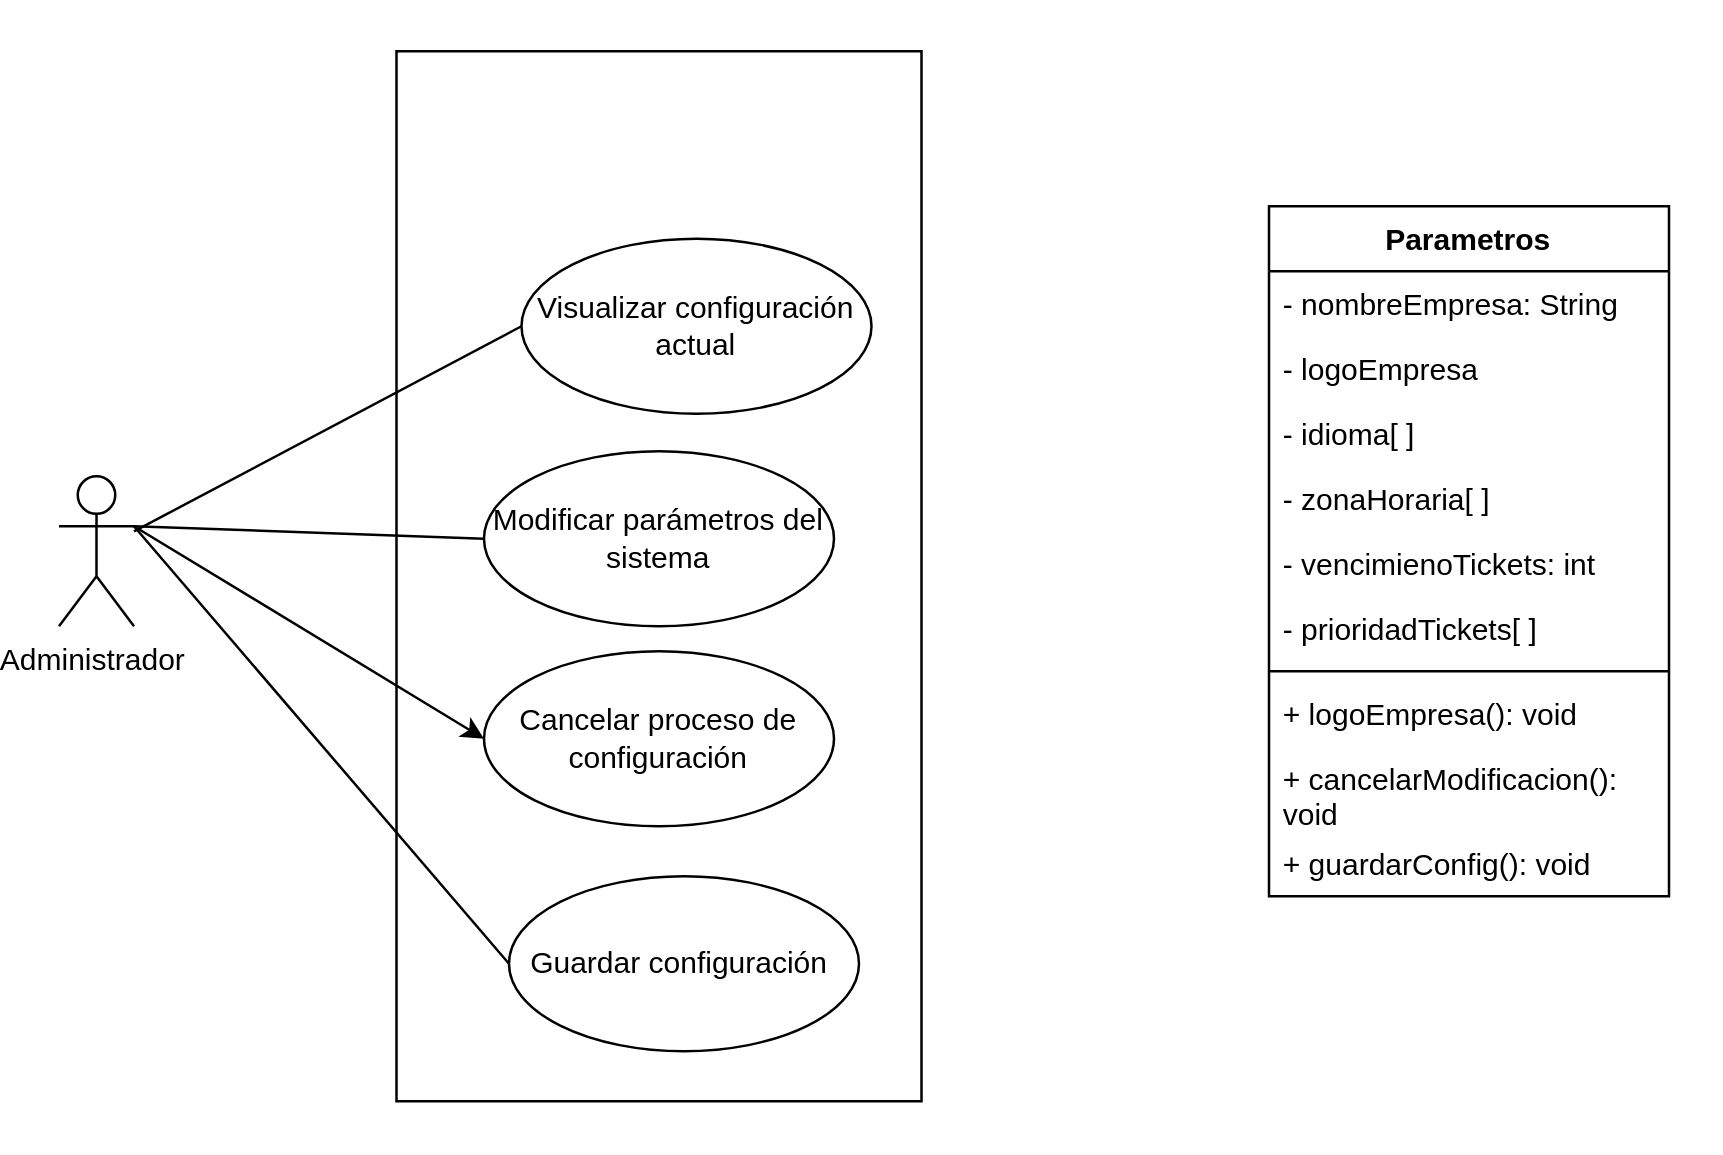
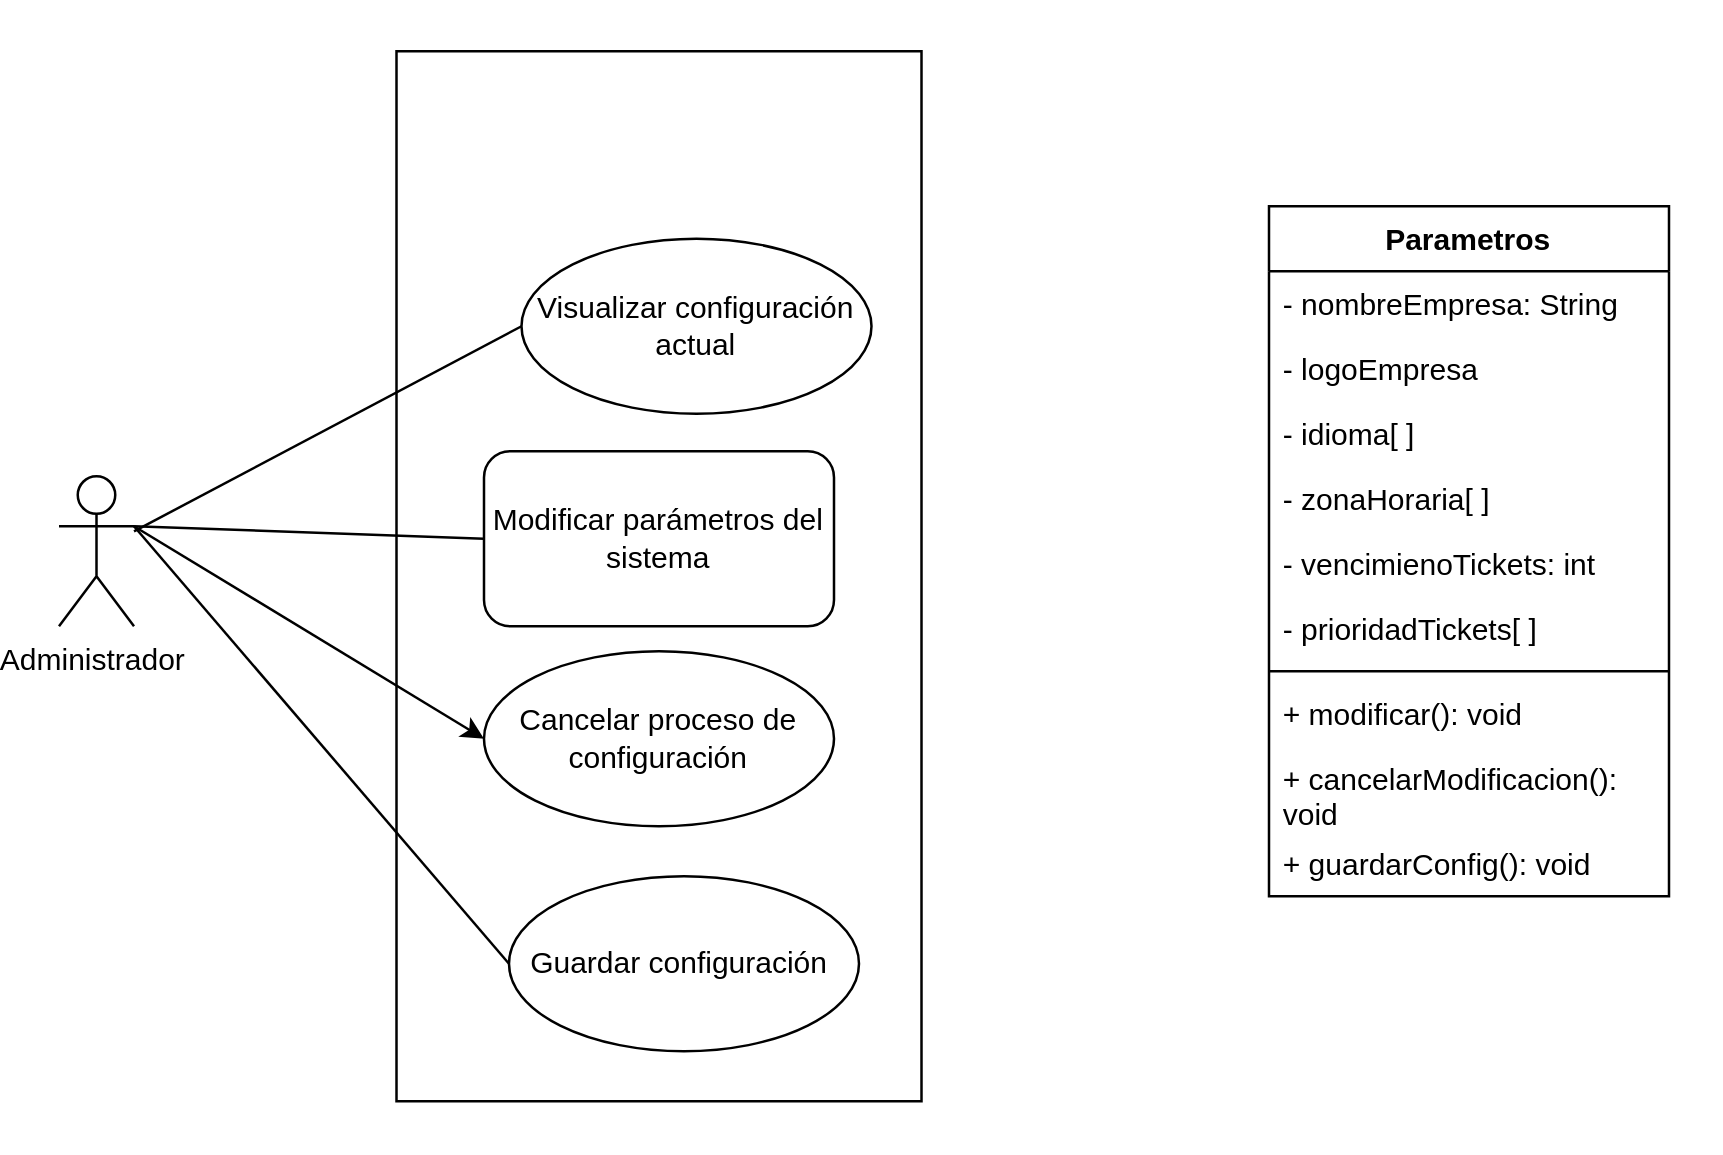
(659, 539) -> (659, 539)
(1441, 717) -> (1420, 717)
